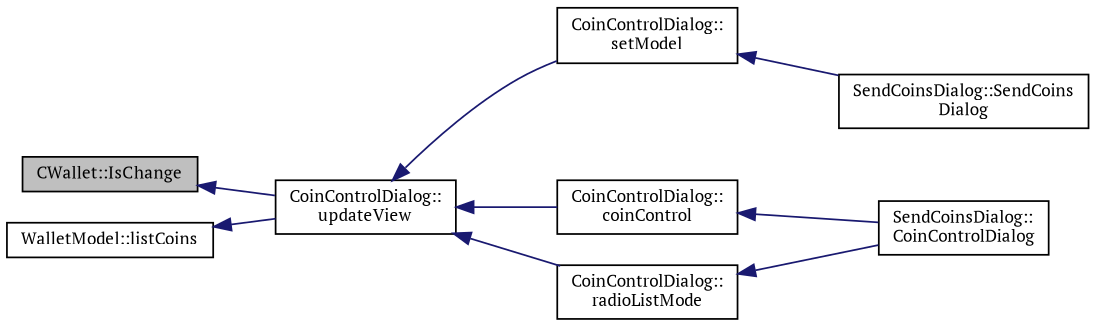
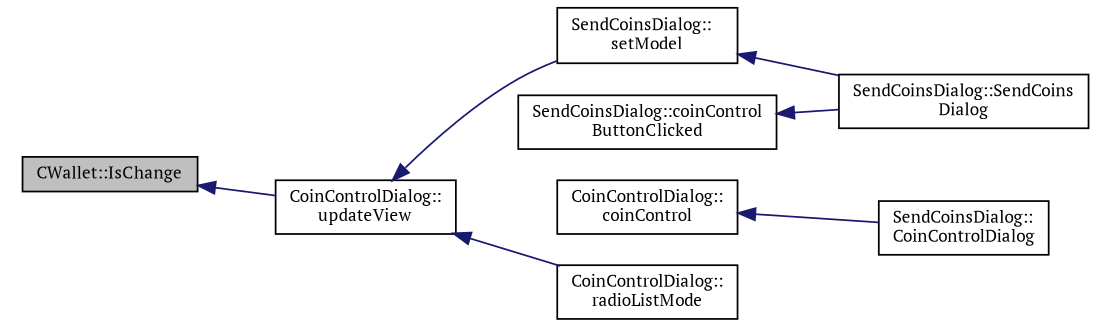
(647, 36) -> (647, 36)
none -> (647, 122)
(516, 207) -> none
(110, 240) -> none
(817, 258) -> none
